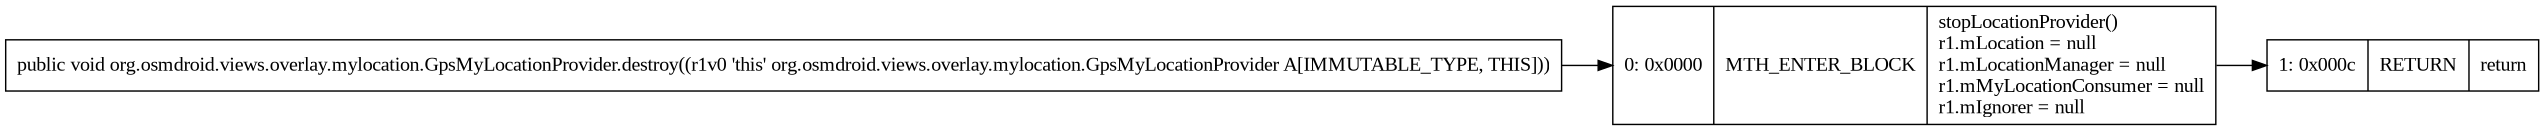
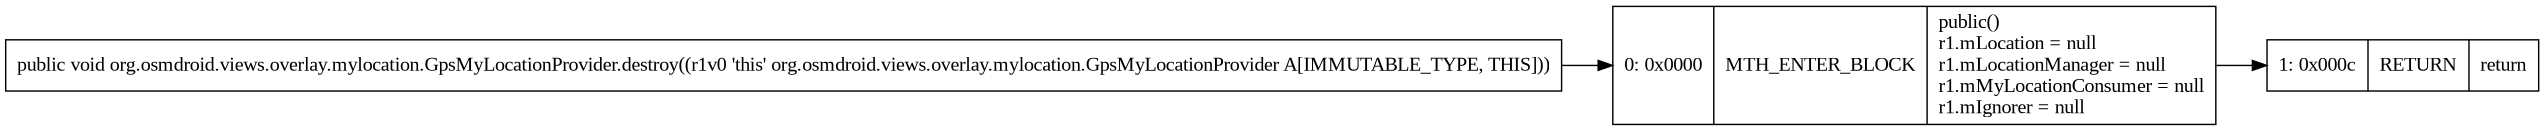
(2029, 22) -> (1969, 22)
